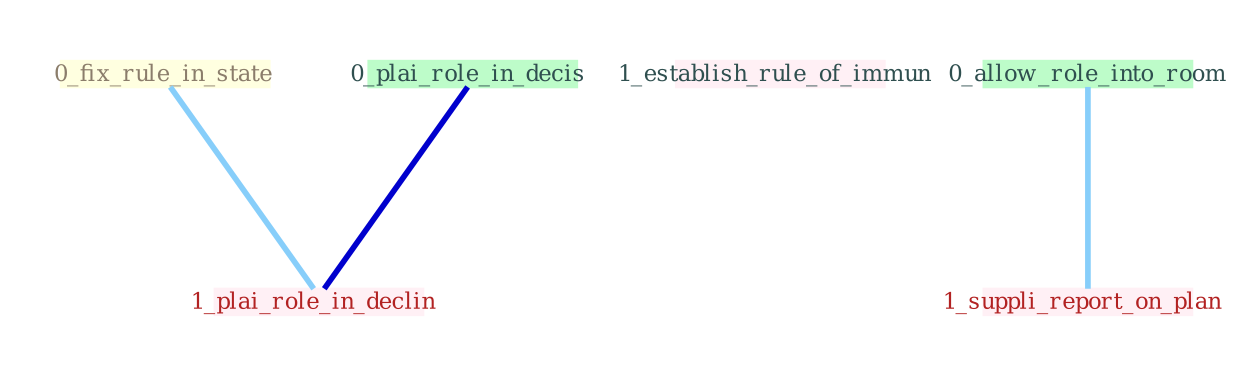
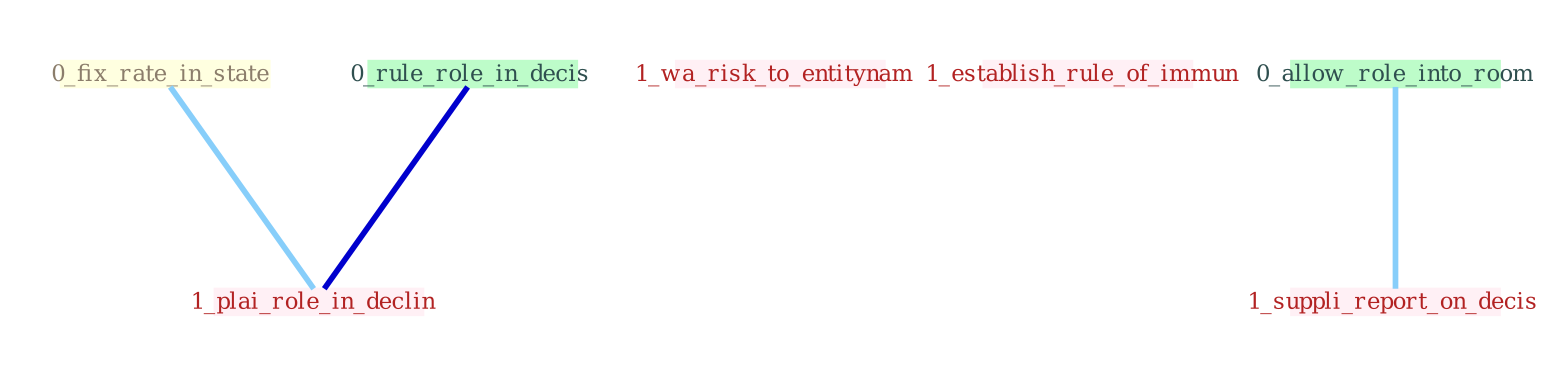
(165, 74) -> (165, 74)
(473, 74) -> (473, 74)
(780, 74) -> (1088, 74)
none -> (780, 74)
(1088, 302) -> (1395, 302)
